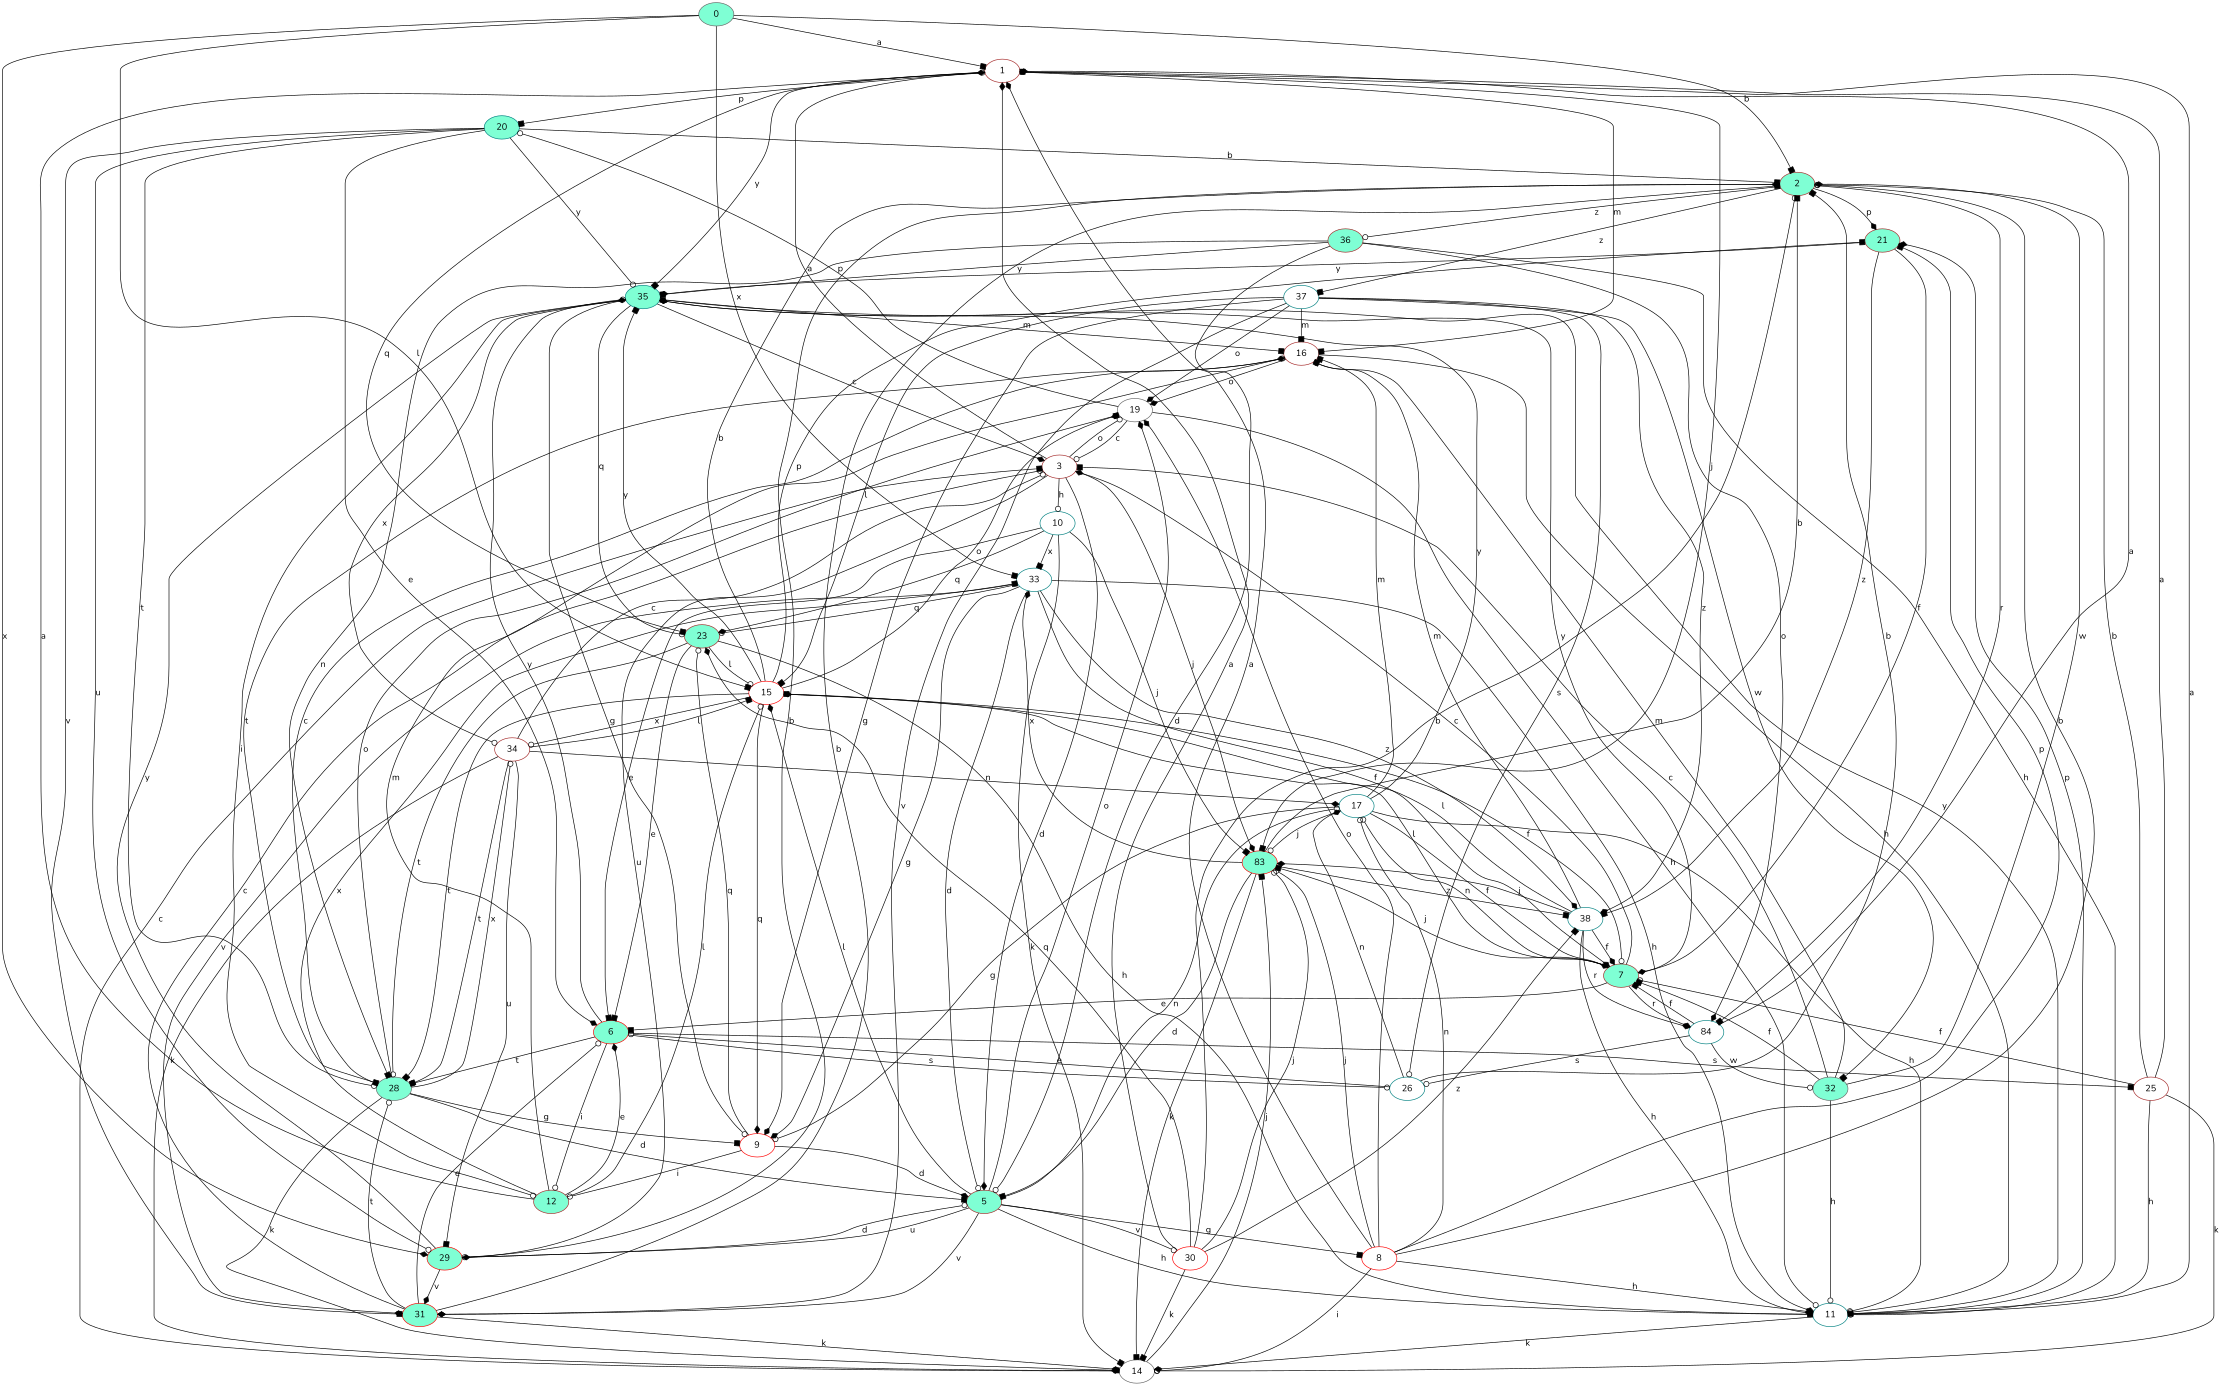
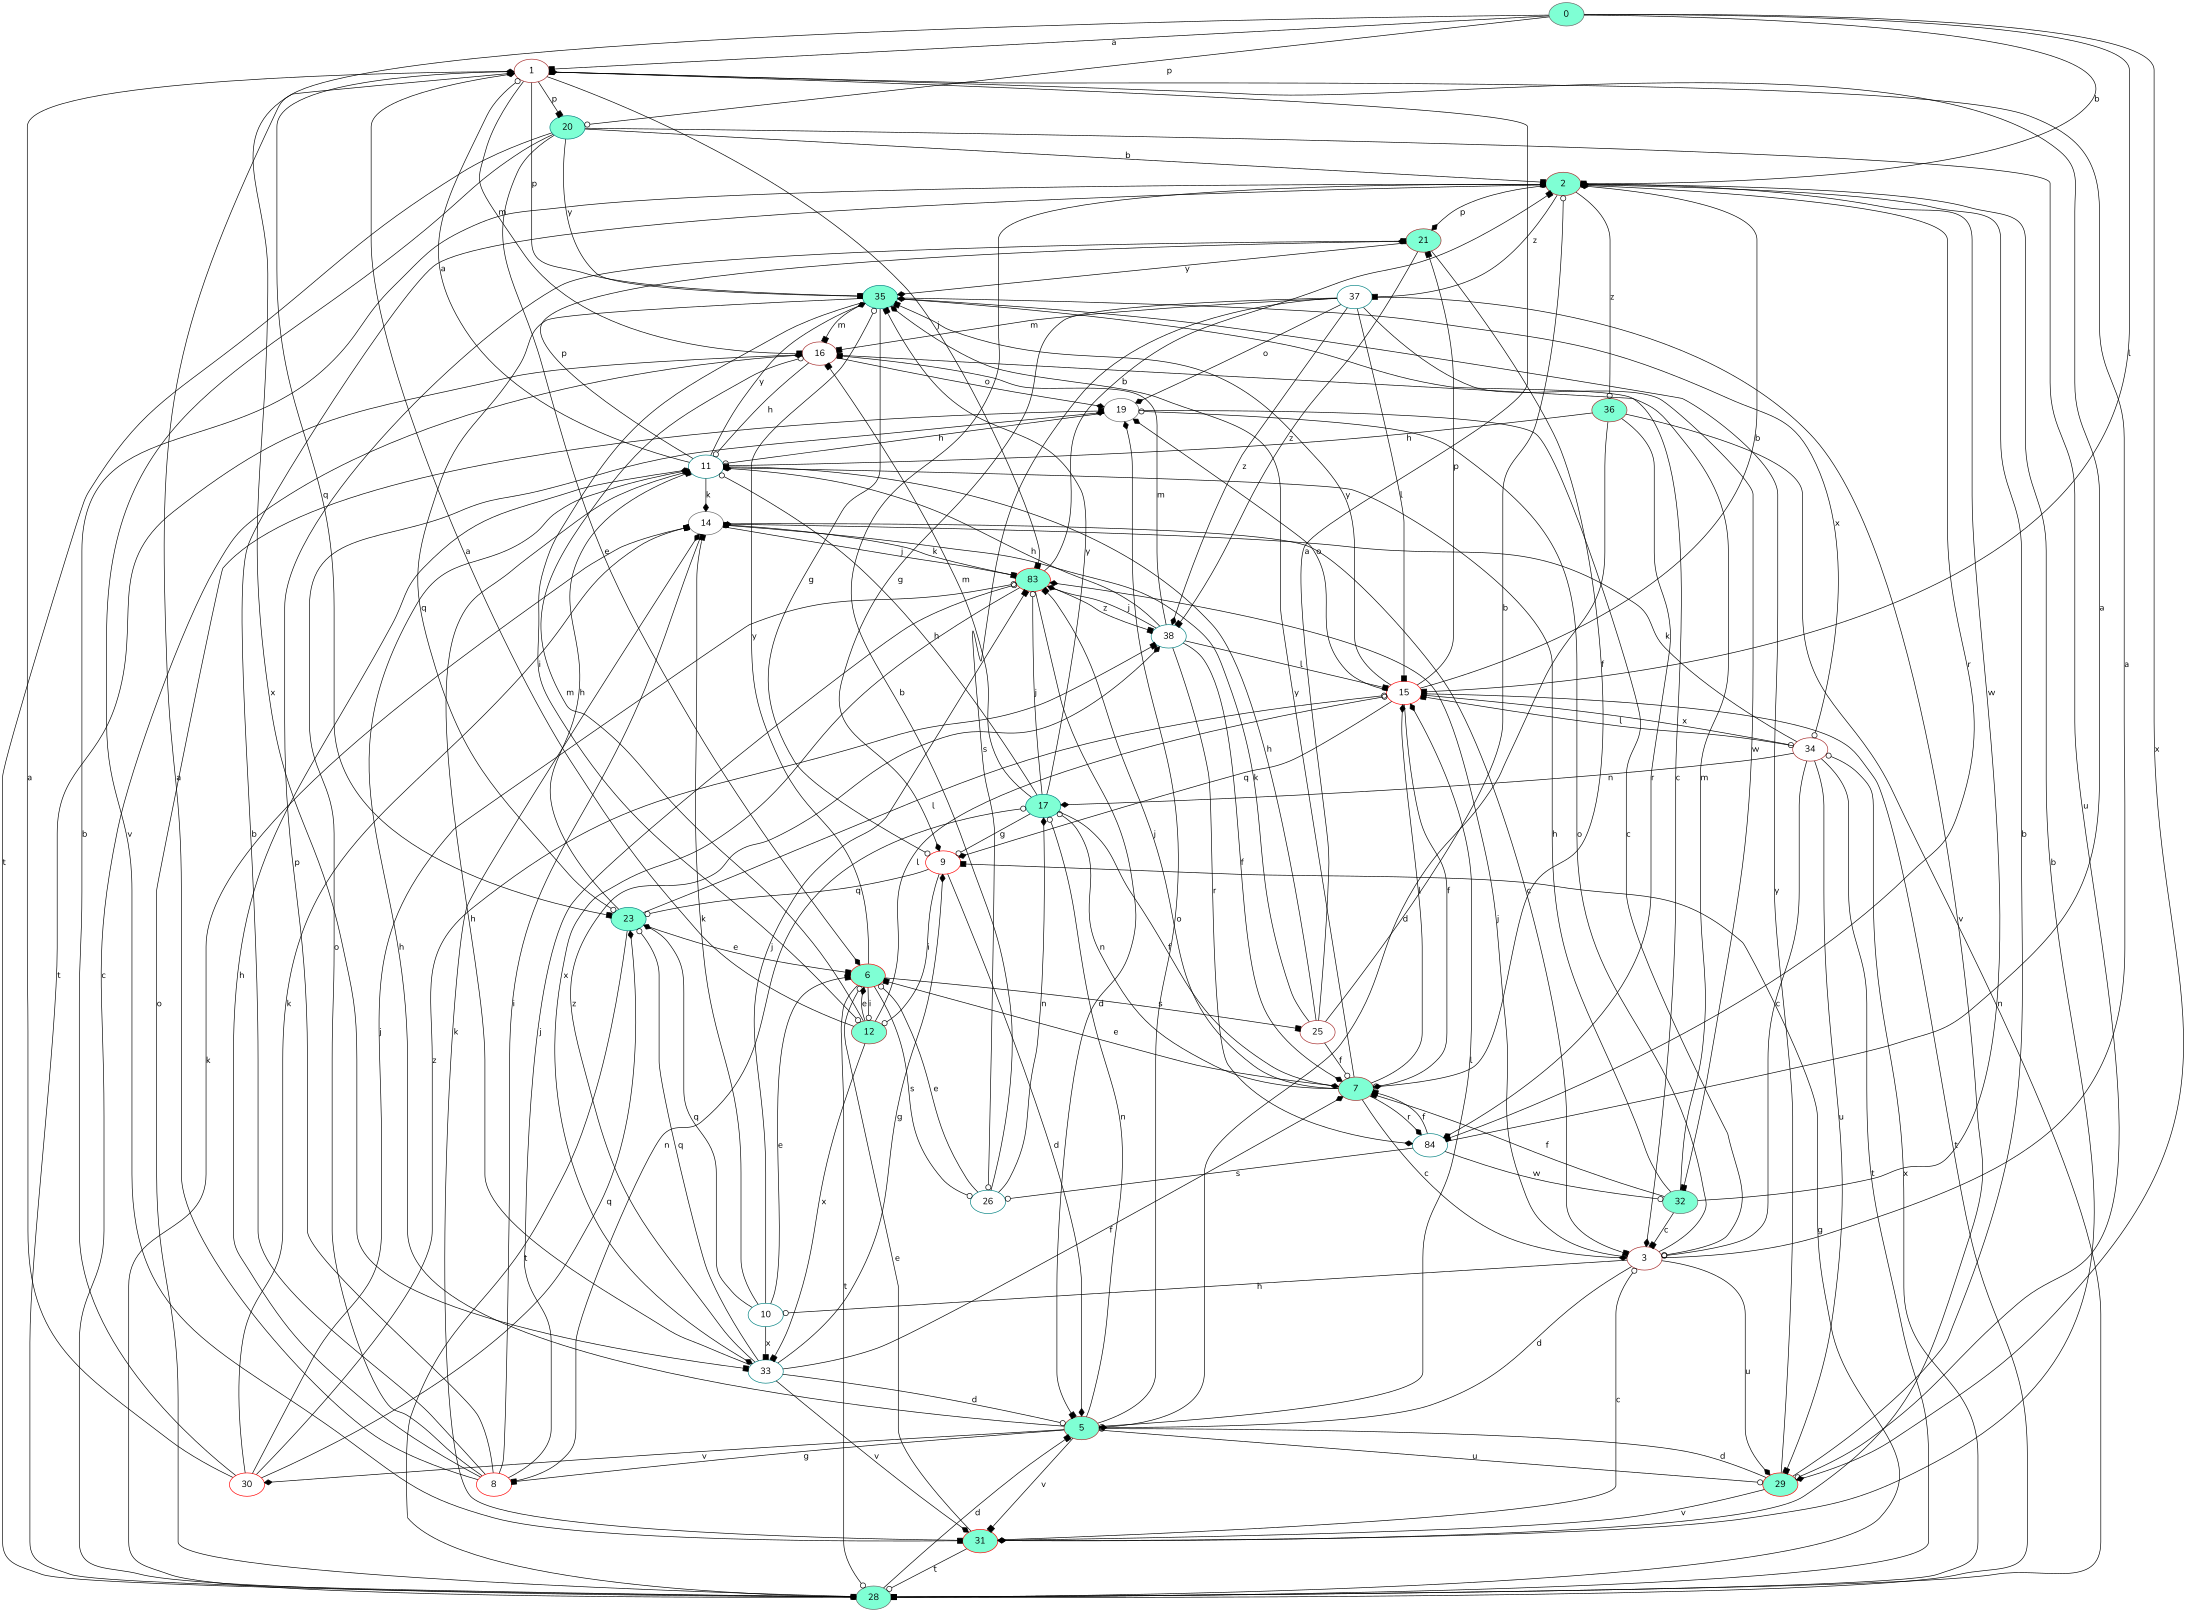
(757, 184) -> (535, 184)
(997, 266) -> none
(866, 294) -> (1070, 71)
(702, 636) -> (629, 919)
(1784, 636) -> (1653, 778)
(1357, 806) -> (1043, 806)
(1097, 1222) -> (668, 1454)
(802, 1305) -> (1033, 1482)
